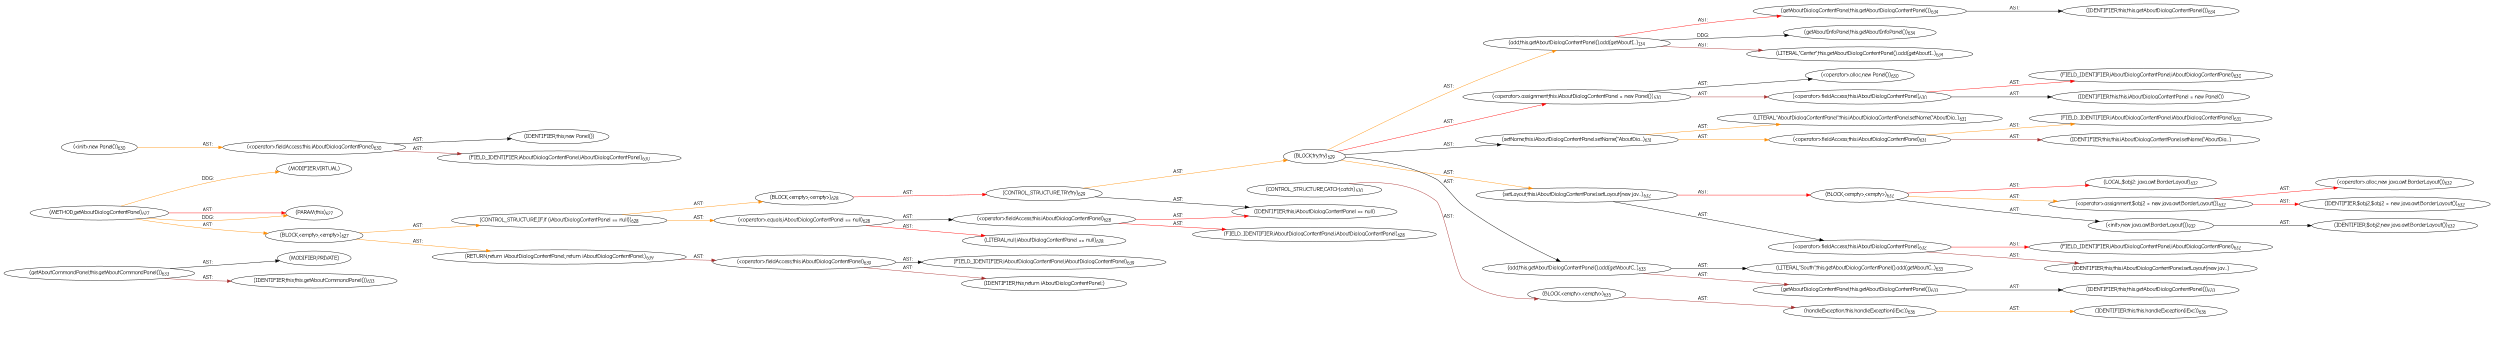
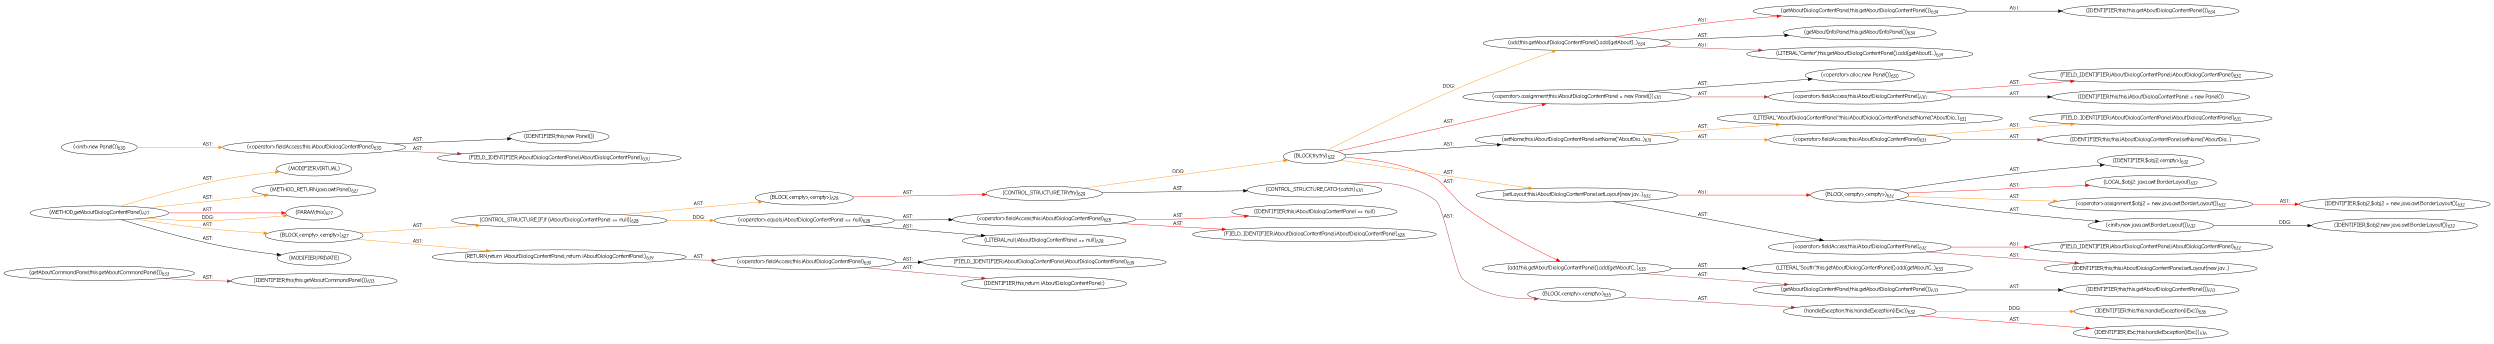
(1704, 36) -> (1704, 36)
(1642, 43) -> (1642, 43)
(1450, 86) -> (1450, 86)
(1331, 156) -> (1331, 156)
none -> (2151, 161)
(1179, 172) -> (1179, 172)
(209, 179) -> (209, 179)
(2395, 183) -> none
none -> (314, 190)
(1455, 197) -> (1455, 197)
(1170, 202) -> (1173, 192)
(700, 217) -> (700, 217)
(2286, 223) -> (2286, 223)
(2192, 225) -> (2192, 225)
(924, 231) -> (924, 231)
(223, 265) -> (198, 241)
(2016, 308) -> (2016, 308)
(1912, 311) -> (1912, 311)
none -> (2151, 333)
